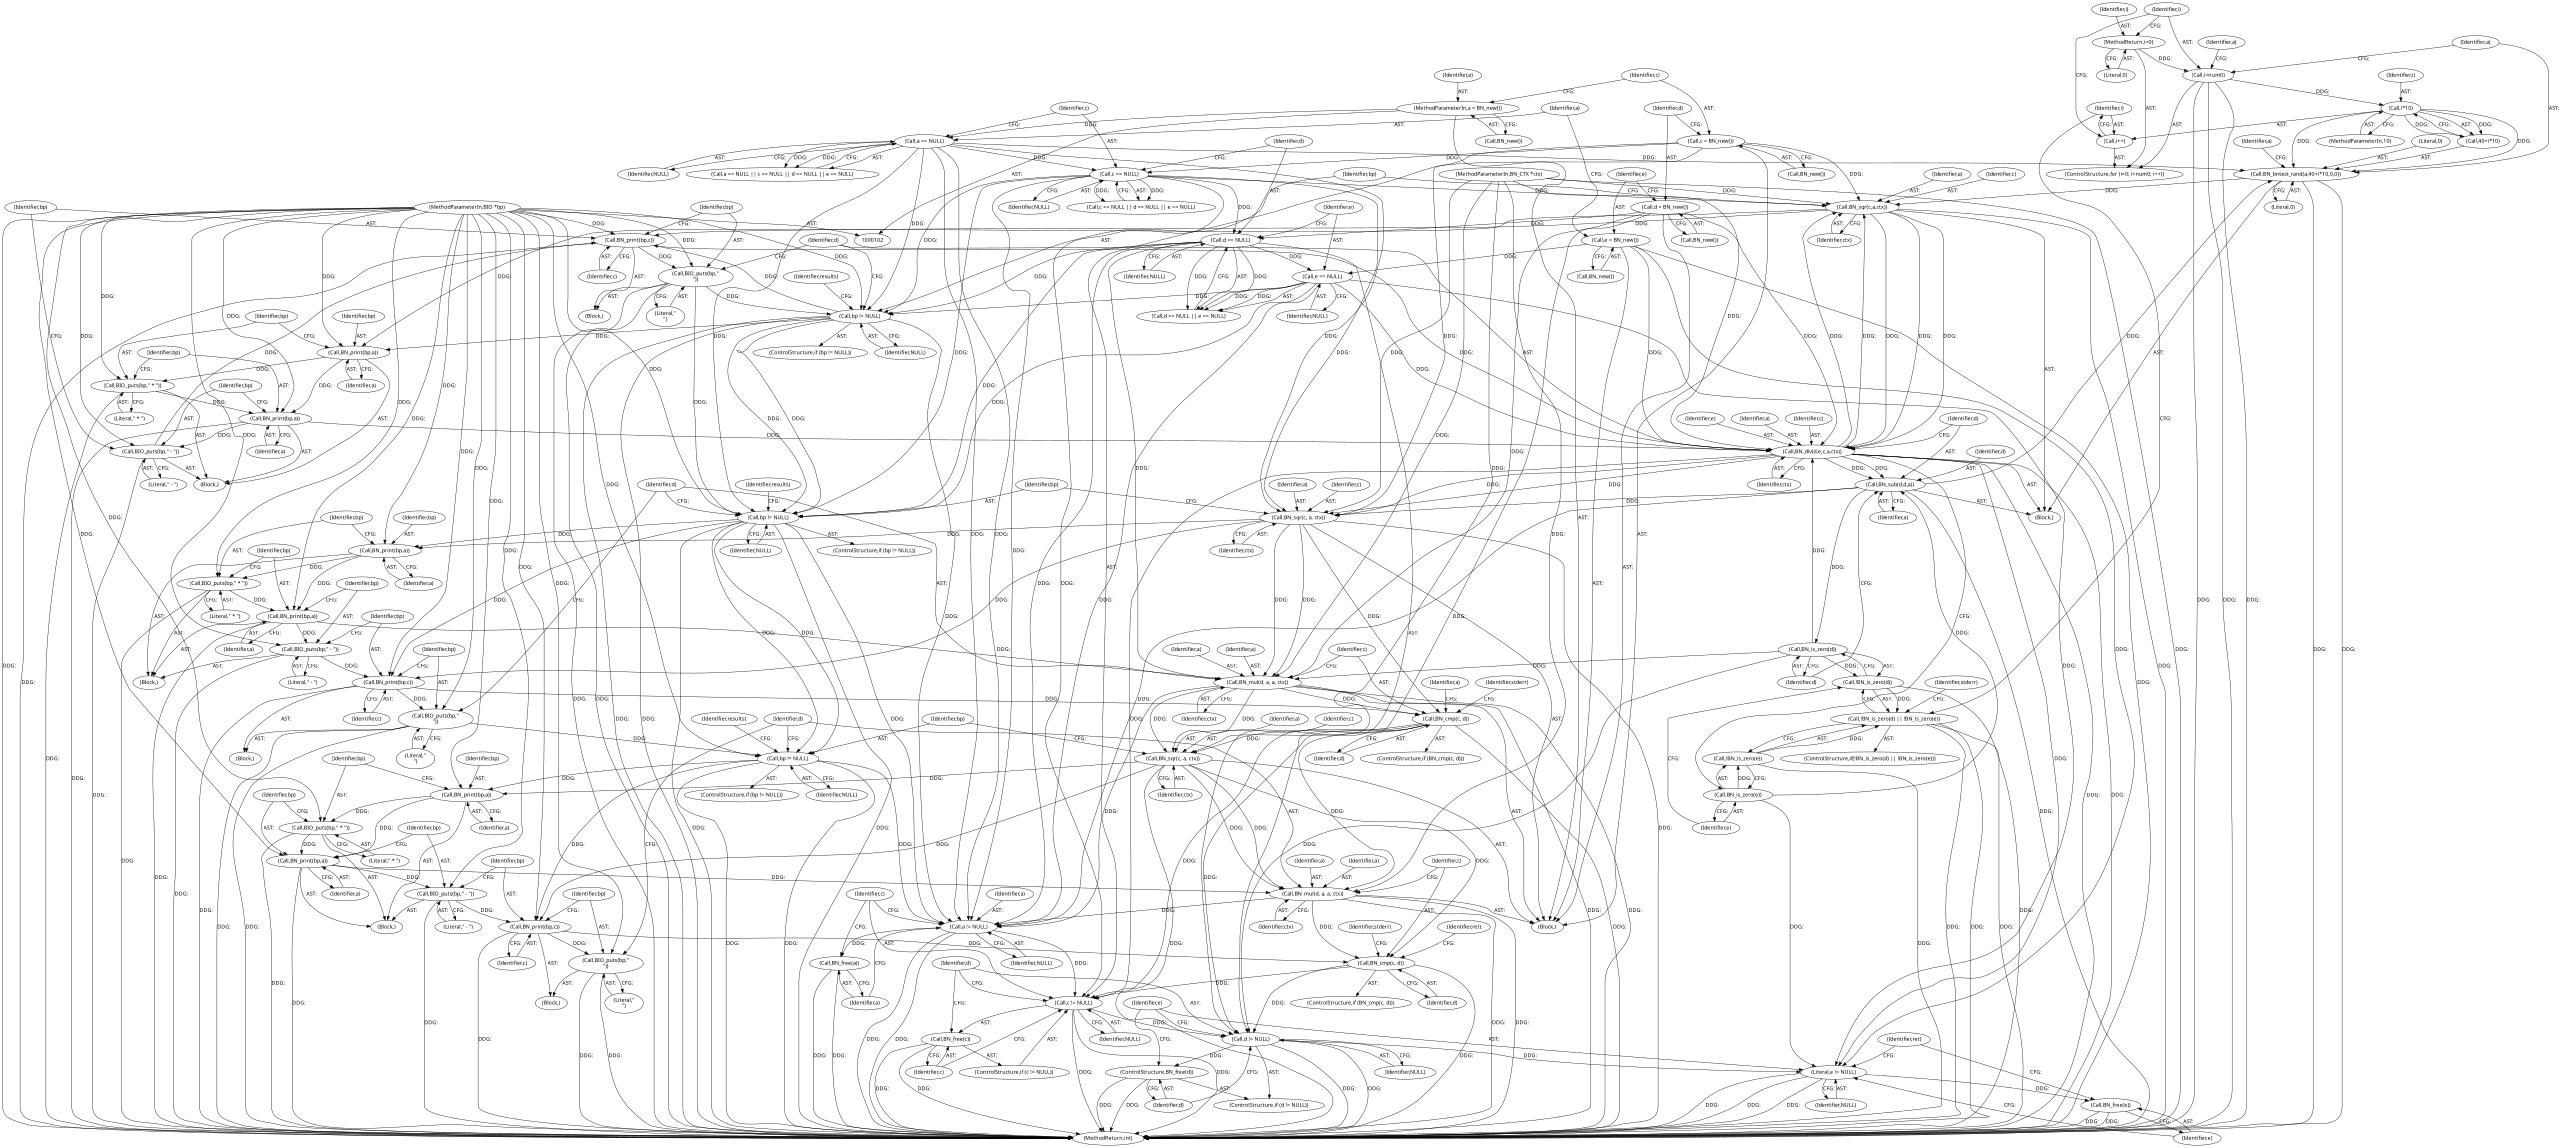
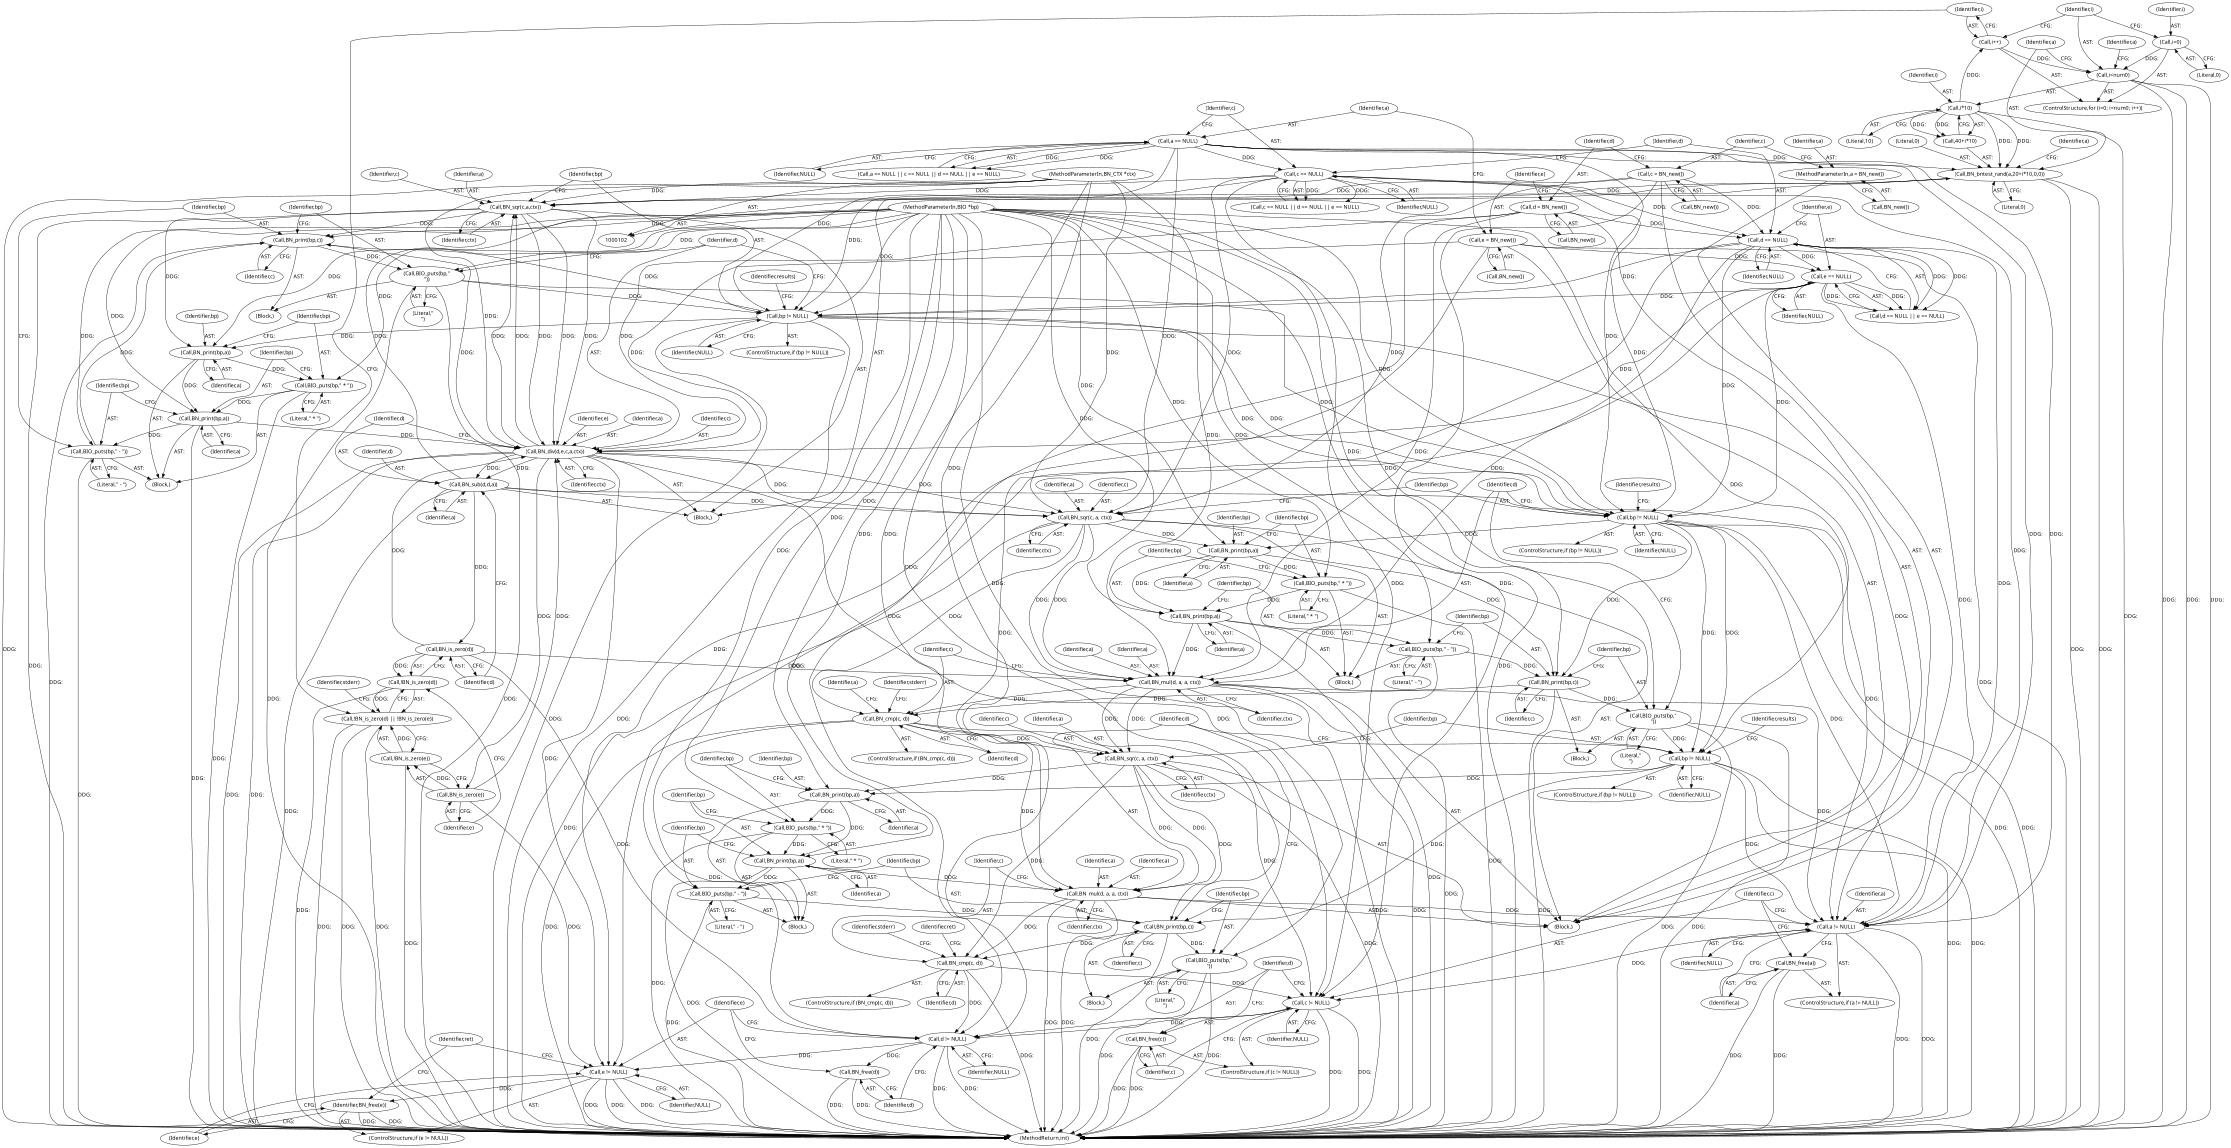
(2129, 42) -> (2171, 42)
none -> (2043, 63)
(2324, 92) -> (2052, 92)
(1174, 116) -> none
(2283, 125) -> (1974, 75)
(1130, 129) -> (818, 190)
(2360, 141) -> (1860, 141)
(1415, 157) -> (1728, 197)
(2296, 174) -> (2000, 174)
none -> (1854, 303)
(1112, 567) -> (1507, 584)
(1966, 617) -> (546, 617)
(1414, 633) -> (1006, 633)
(1996, 719) -> (553, 638)
(1870, 759) -> none
(860, 944) -> (1828, 944)
none -> (1840, 1003)
(1042, 1039) -> (1251, 1025)
(1157, 1072) -> (860, 1072)
(1834, 1072) -> (609, 1072)
none -> (2125, 1077)
(1269, 1105) -> none
(2111, 1105) -> (360, 1105)
none -> (409, 1138)
